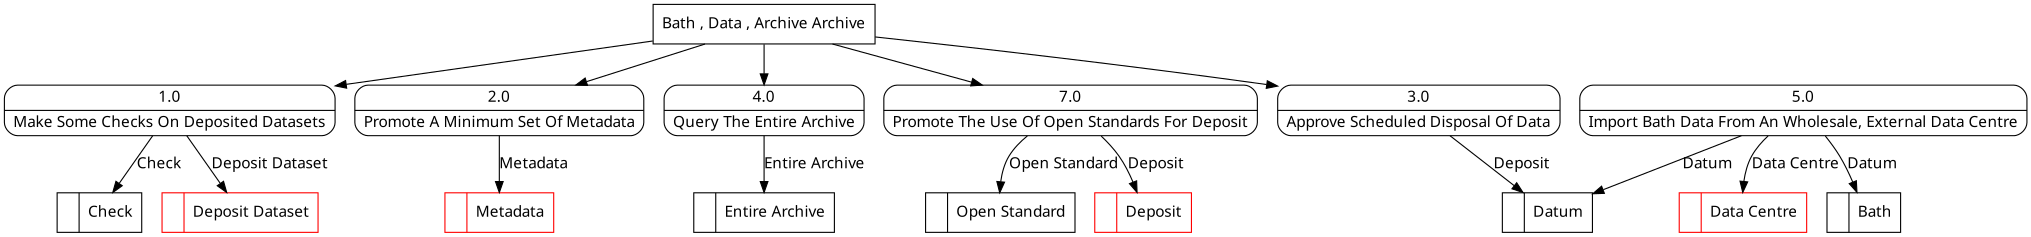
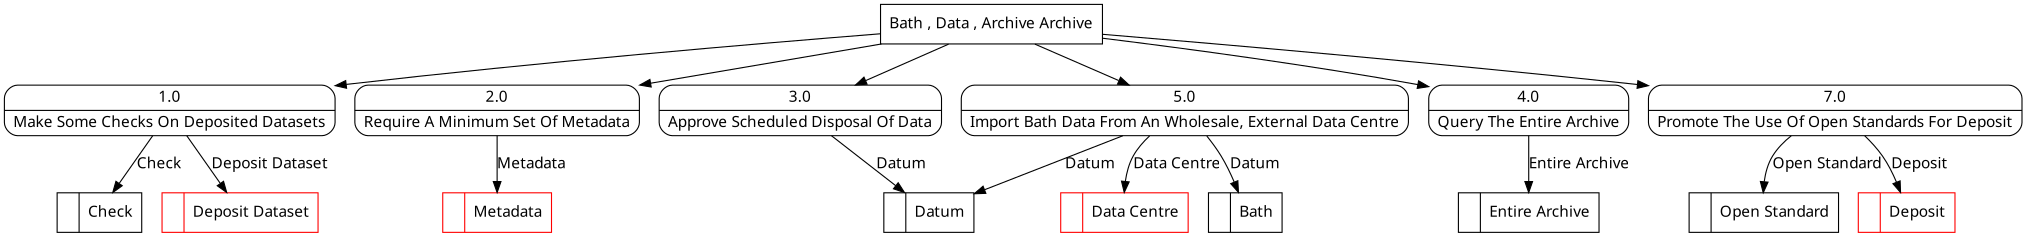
none -> (1077, 62)
(499, 122) -> (497, 122)
(1522, 164) -> (901, 164)
